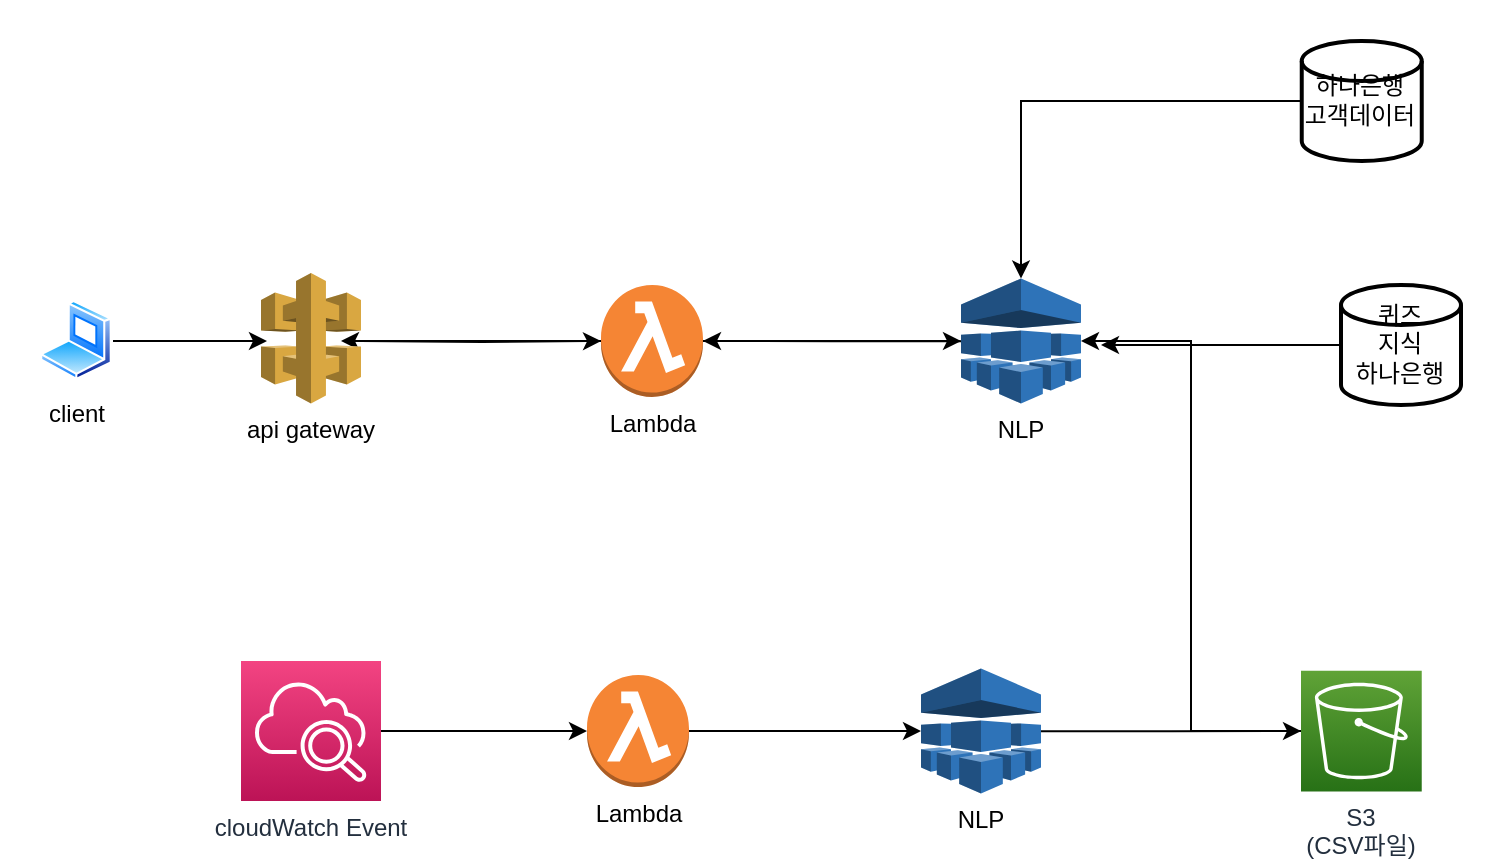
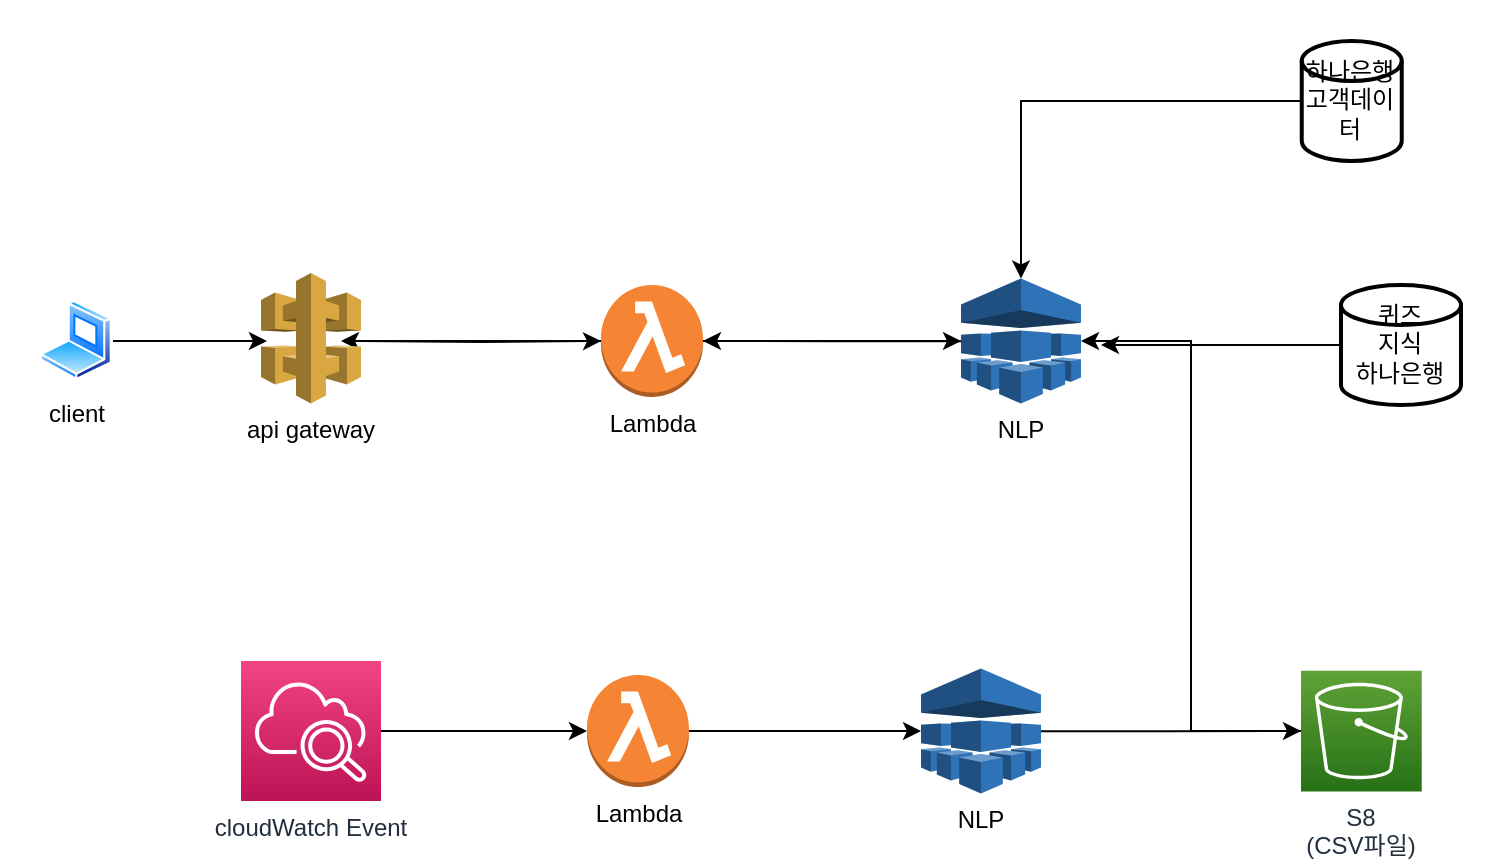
(1362, 101) -> (1352, 101)
(1362, 834) -> (1362, 834)
